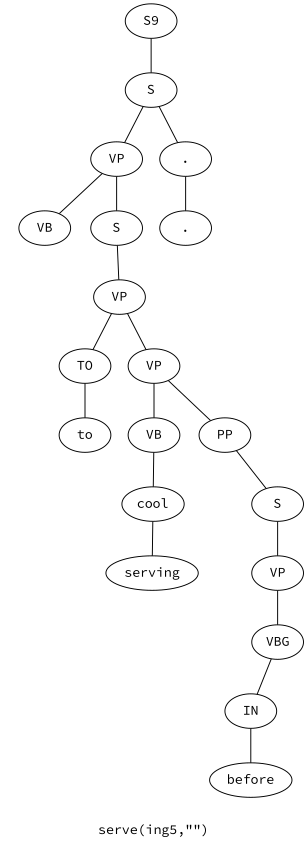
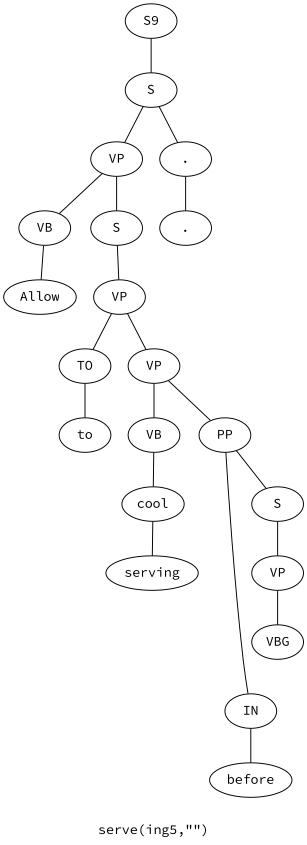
none -> (40, 297)
(264, 677) -> (235, 573)
